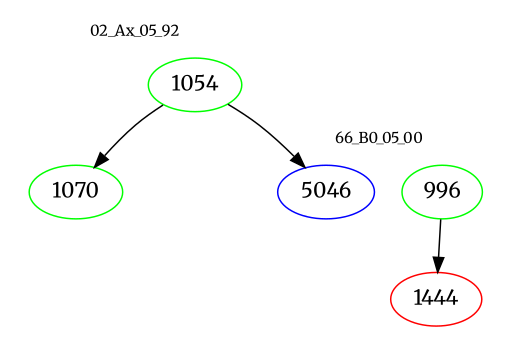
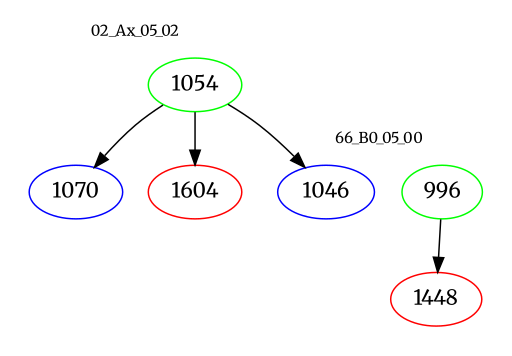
(135, 32) -> (135, 32)
(76, 192) -> (76, 192)
none -> (195, 192)
(326, 192) -> (326, 192)
(436, 299) -> (436, 299)
